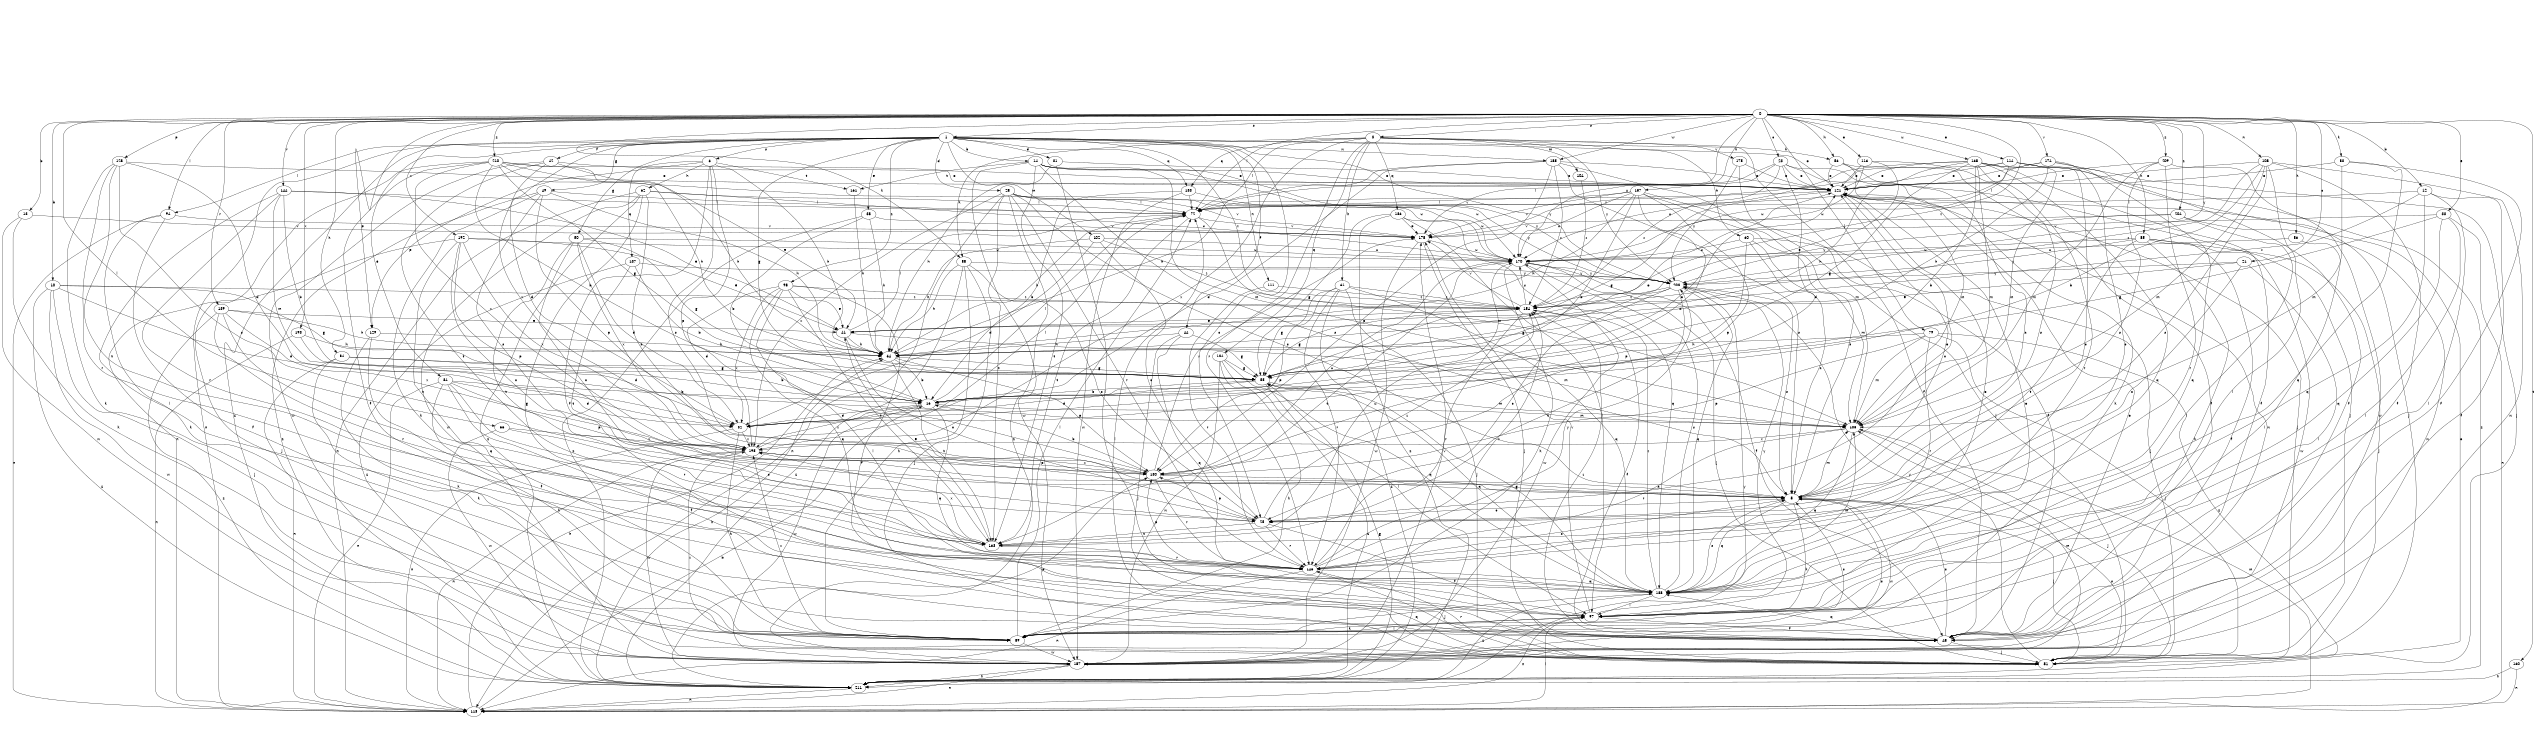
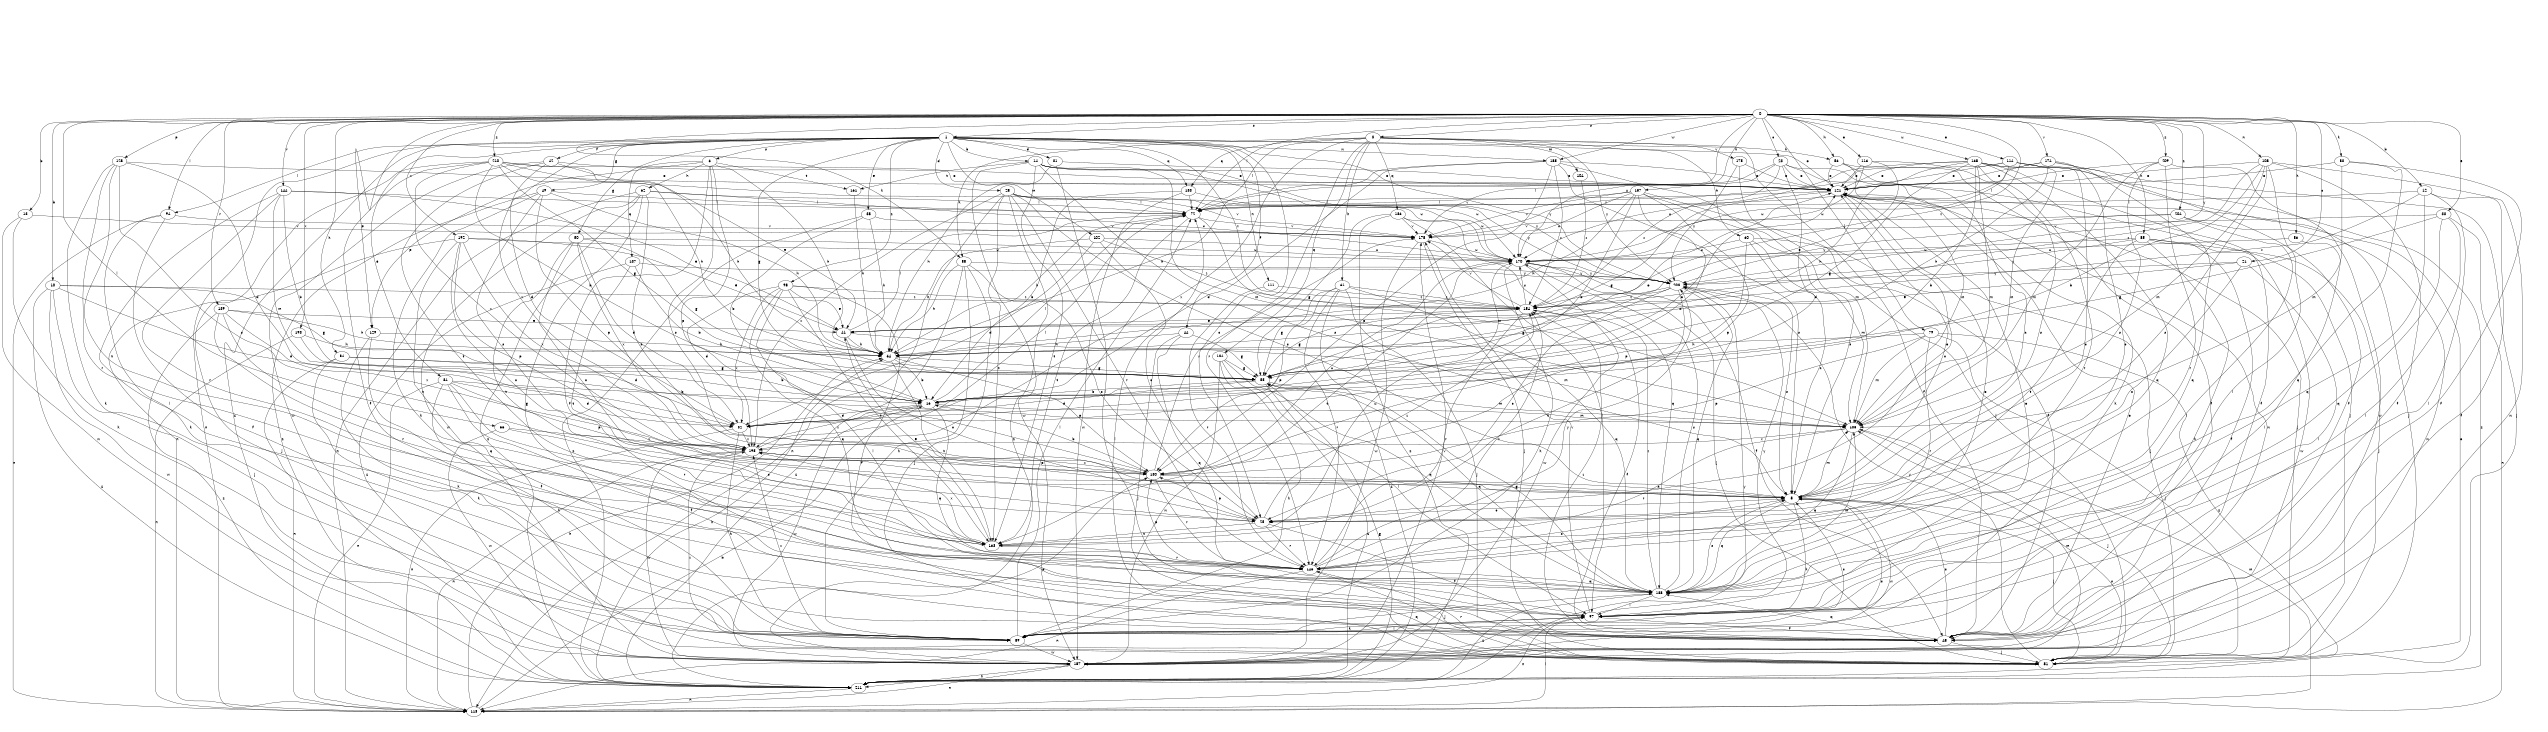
(1413, 226) -> (1413, 226)
(2516, 664) -> none
